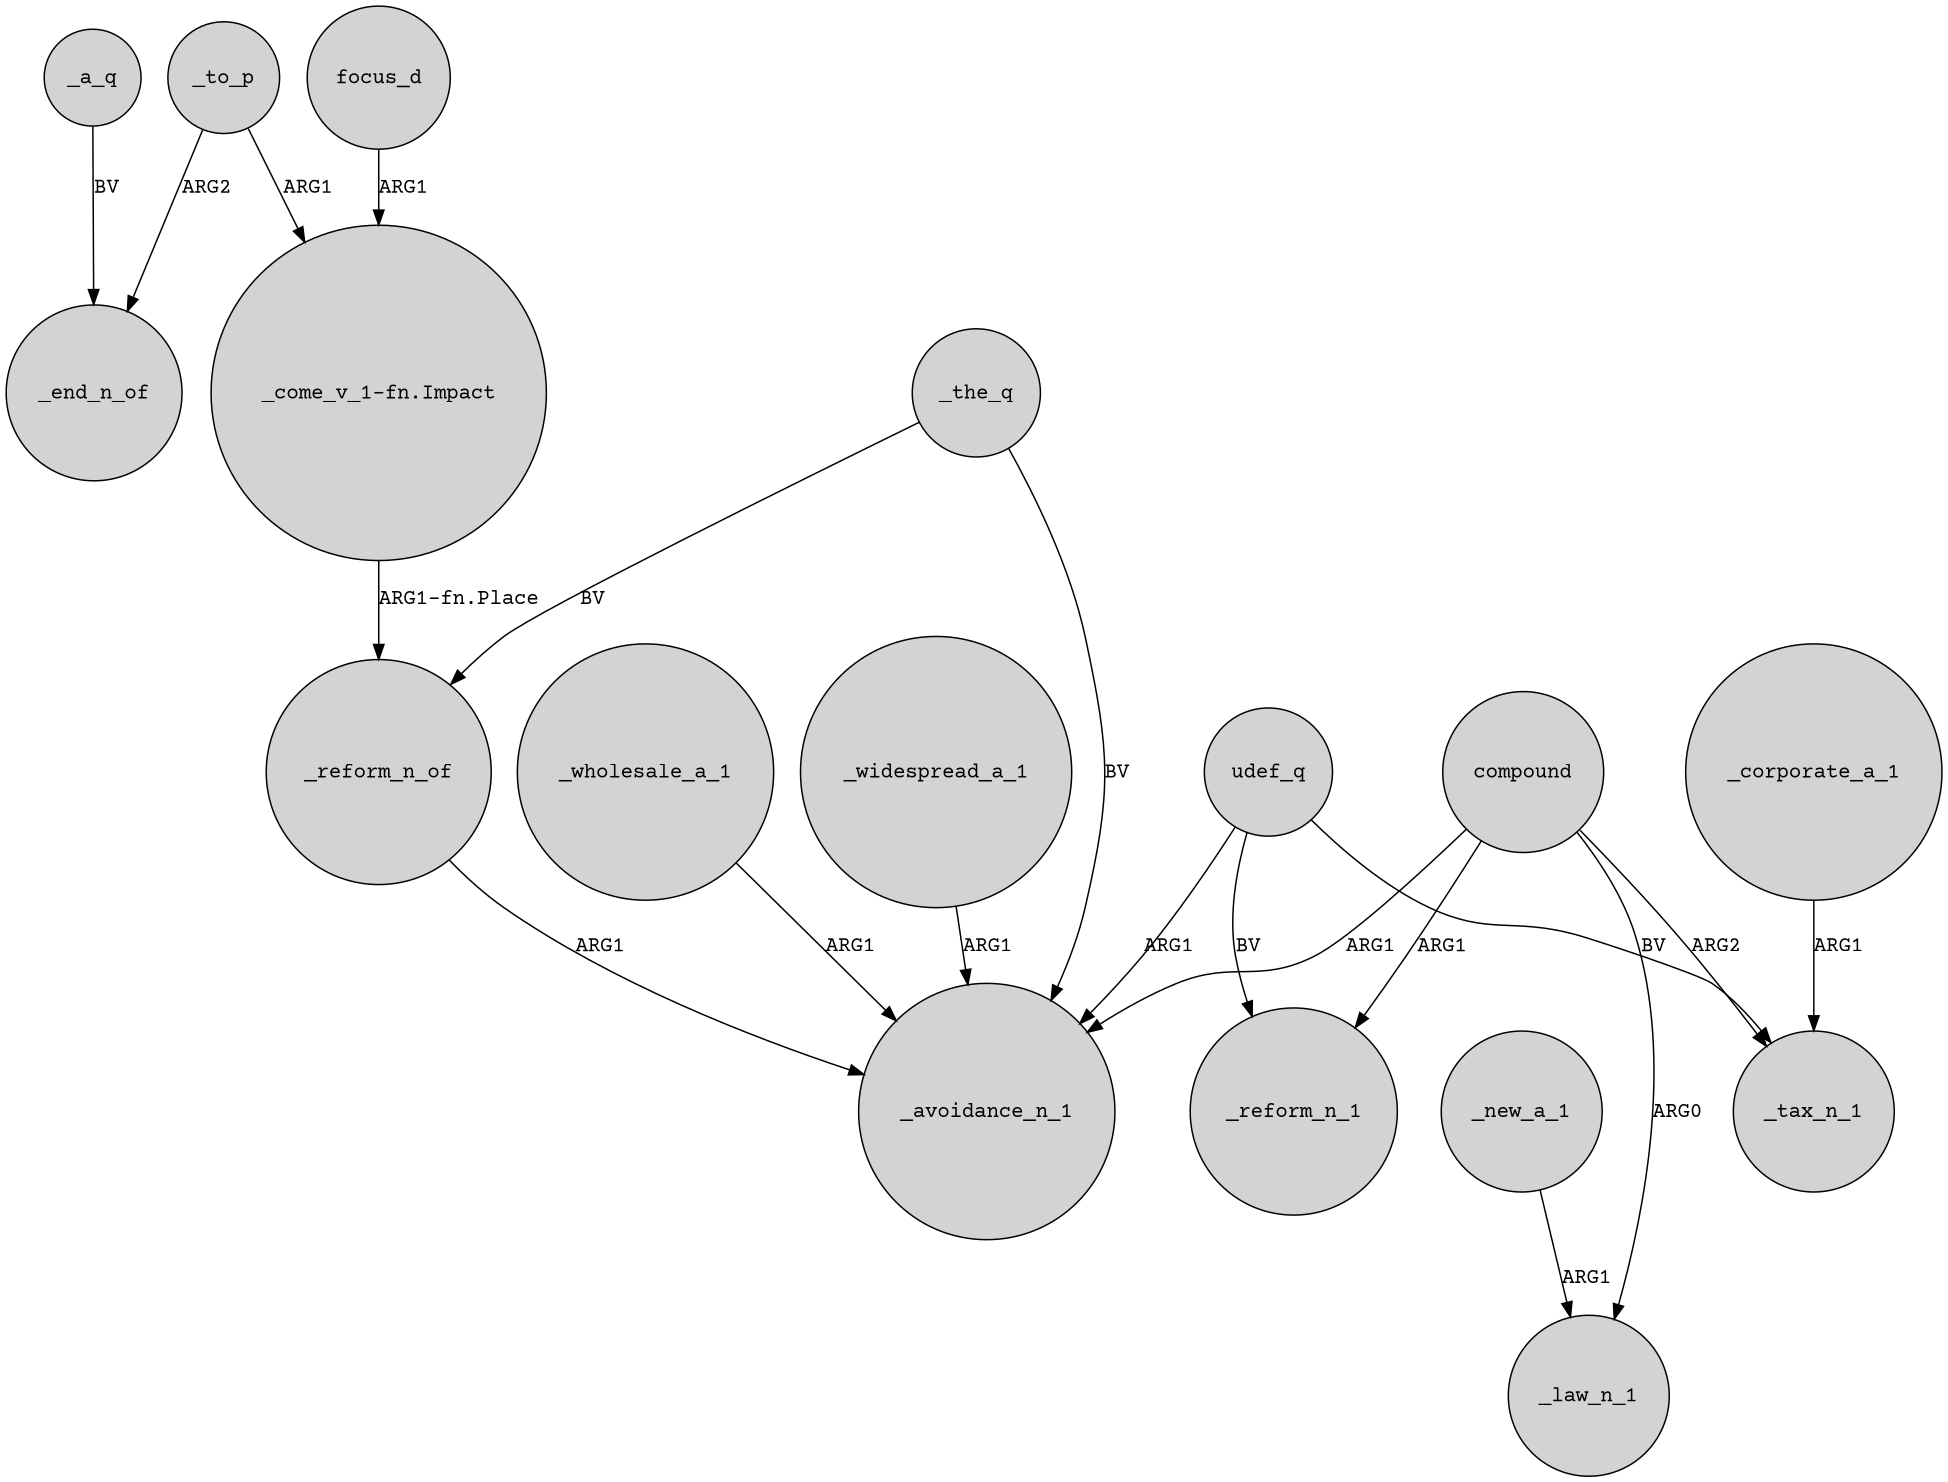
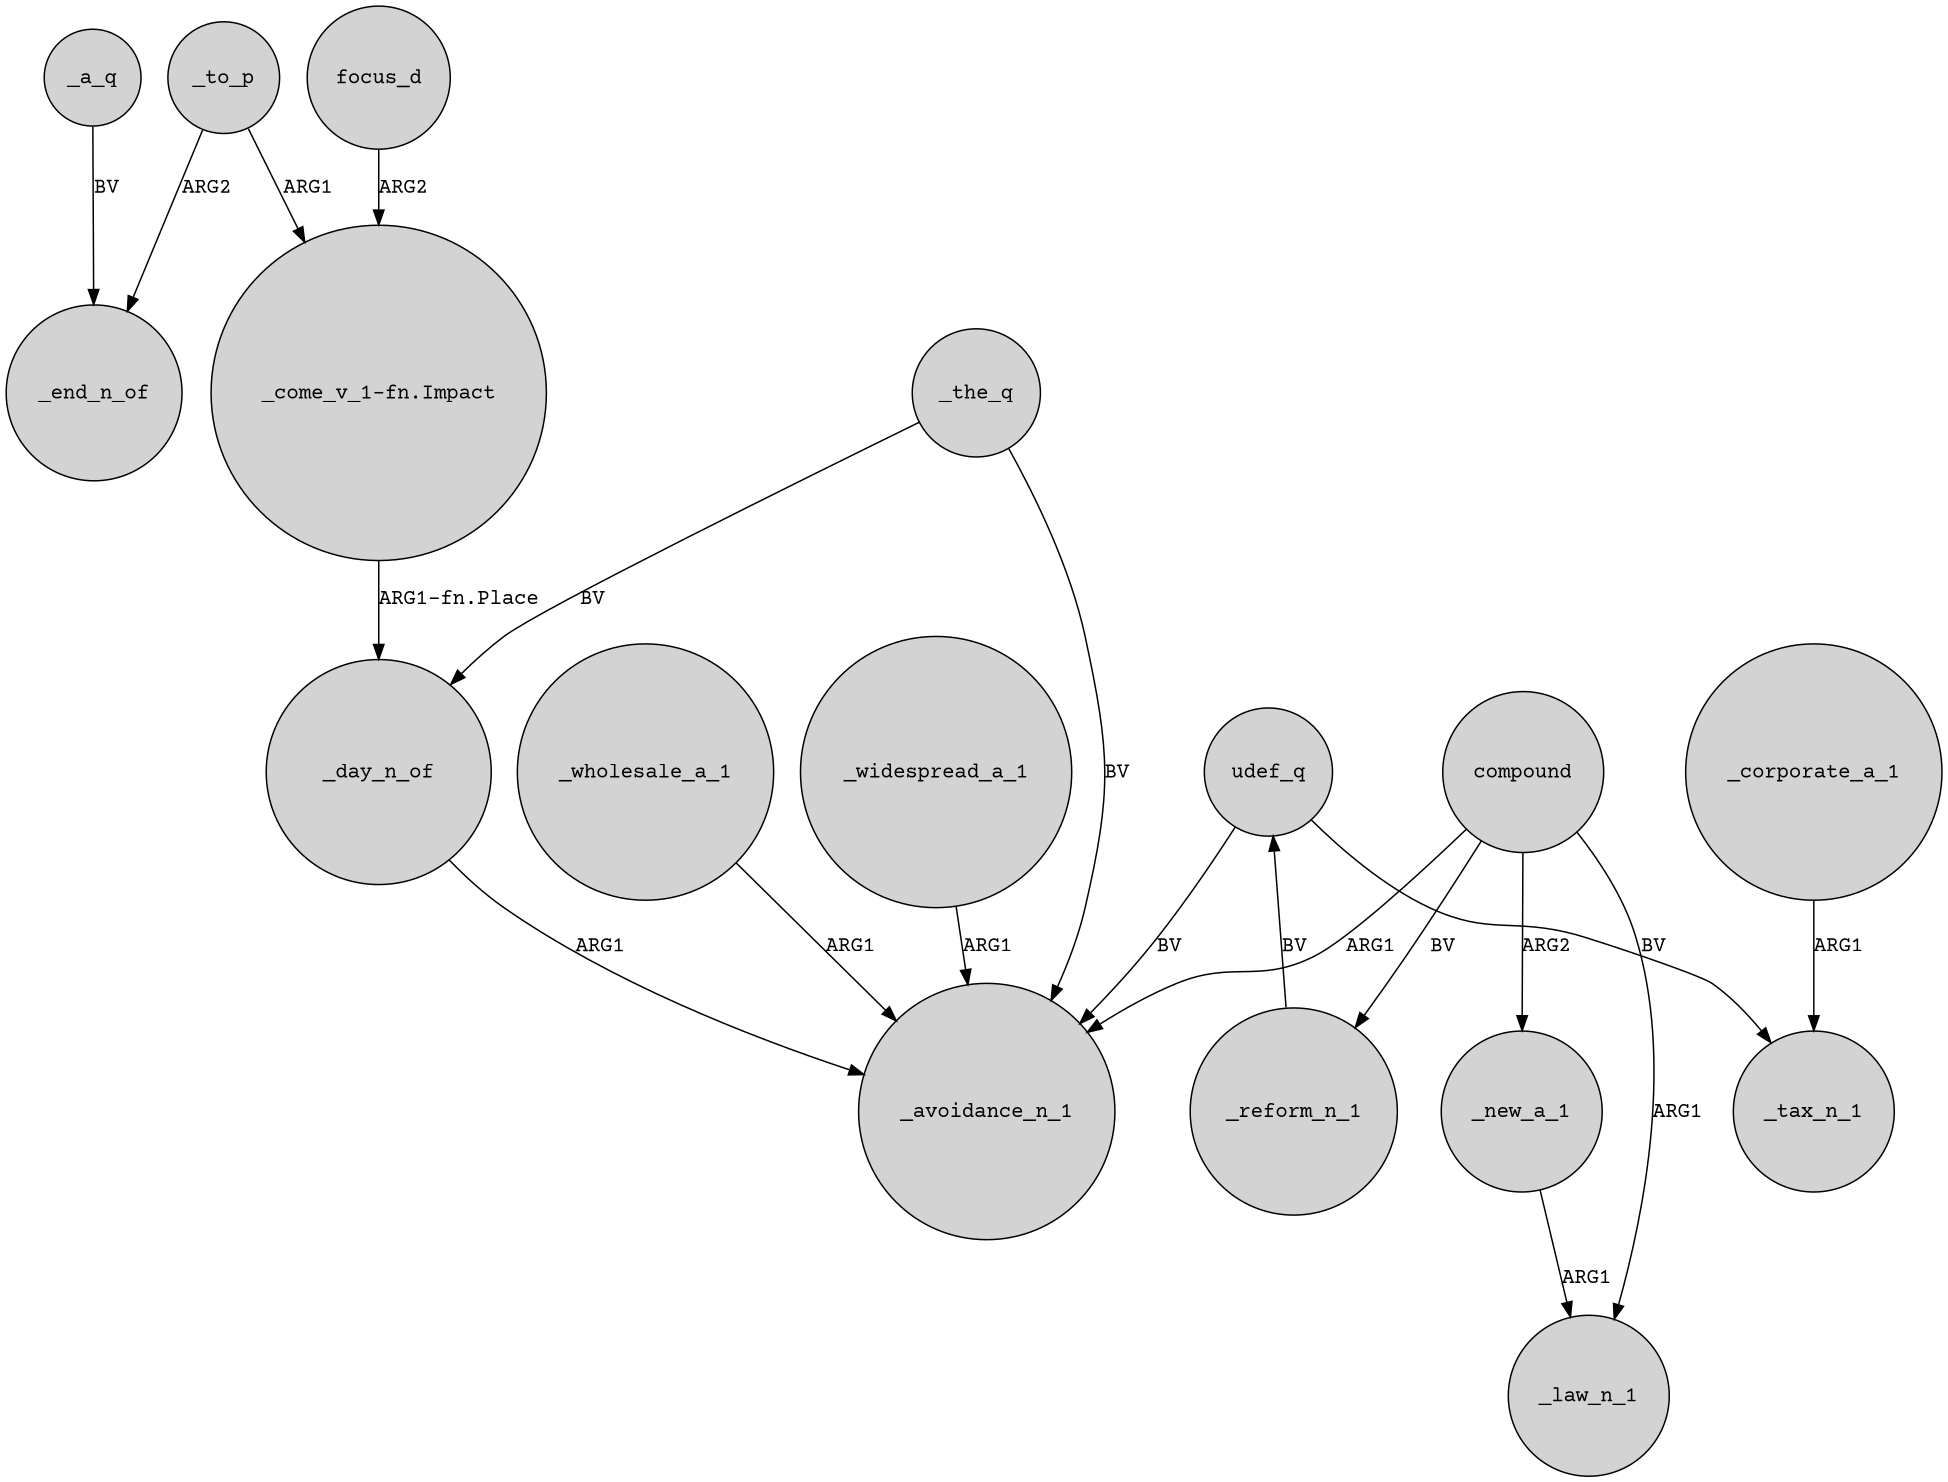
(404, 187) -> (404, 187)
(379, 772) -> (379, 772)
(1233, 918) -> (1280, 929)
(1672, 929) -> (1523, 938)
(1169, 946) -> (1169, 946)
(1443, 946) -> (1443, 946)
(1678, 1112) -> (1678, 1112)
